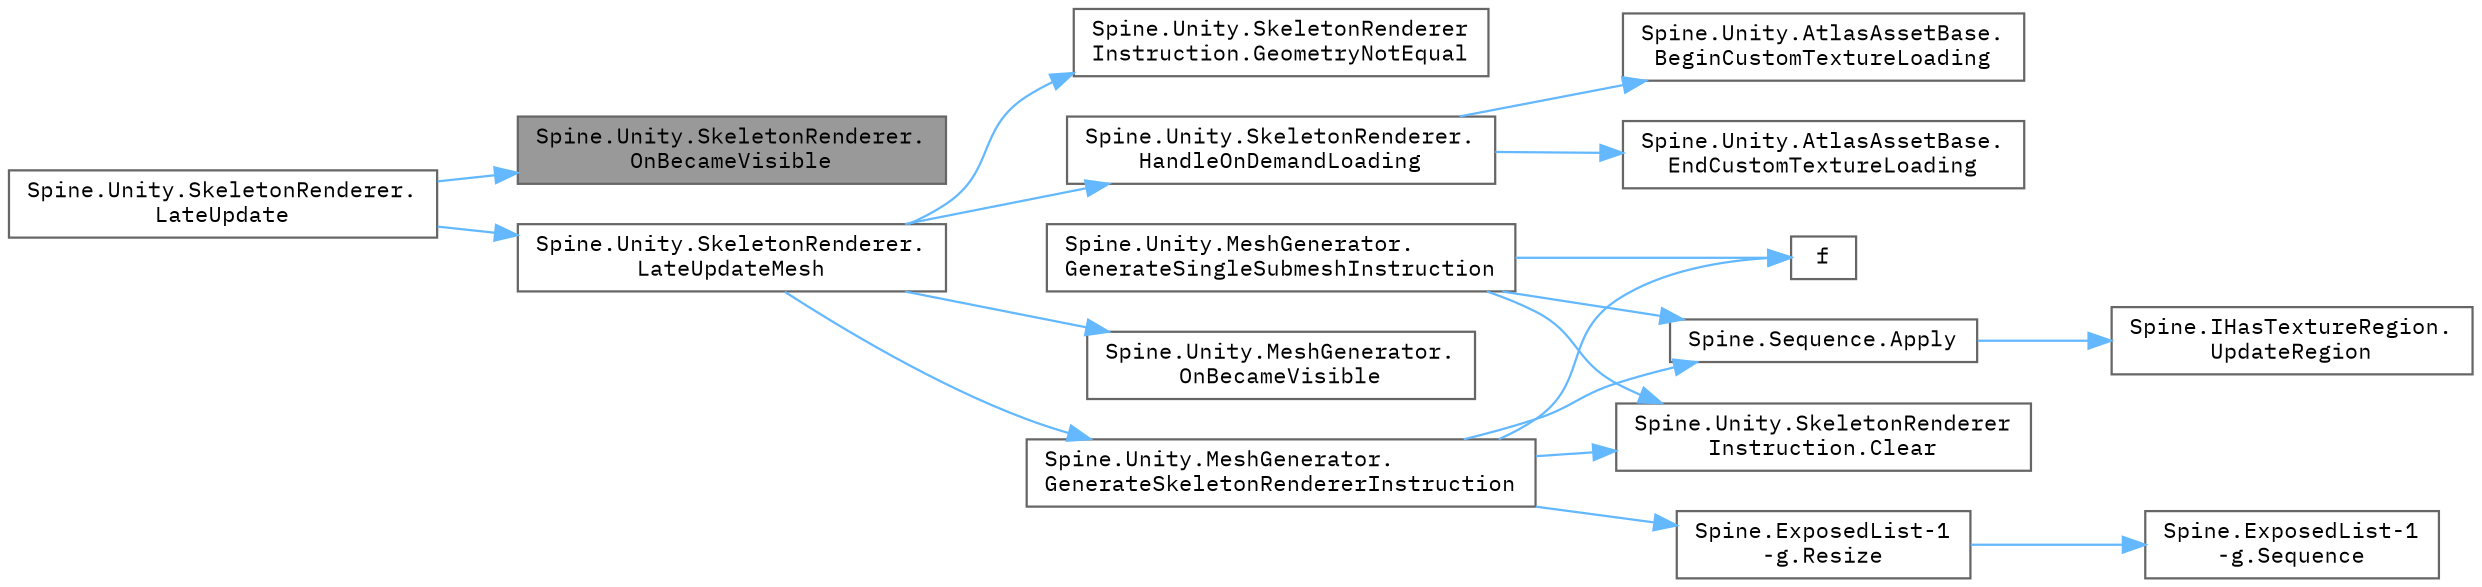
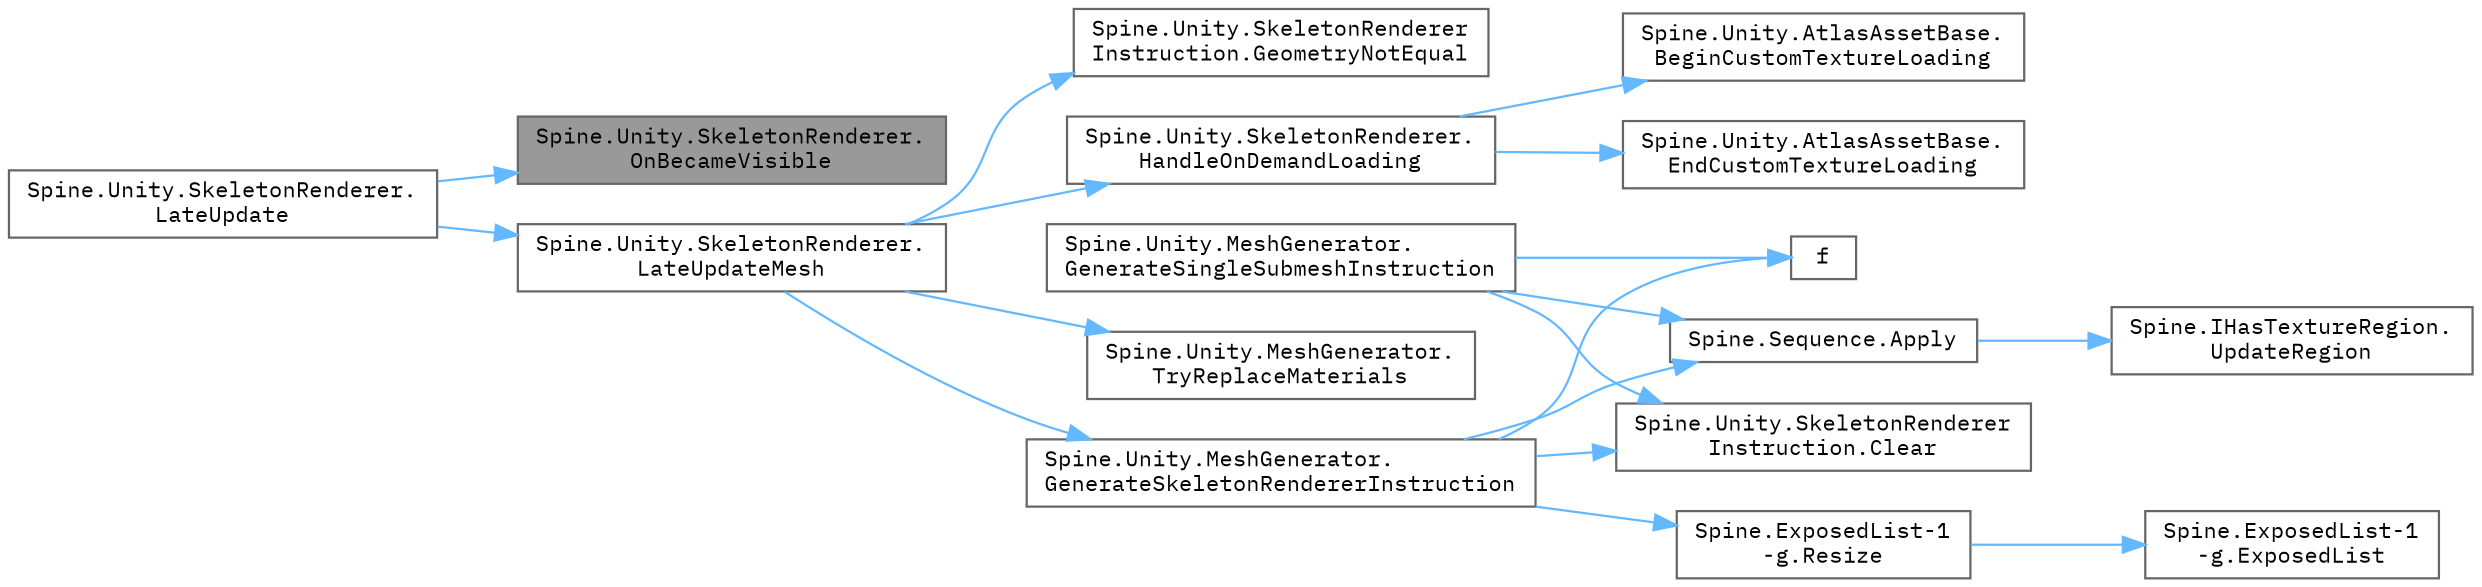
(1281, 365) -> (1281, 365)
(2292, 545) -> (2292, 545)
